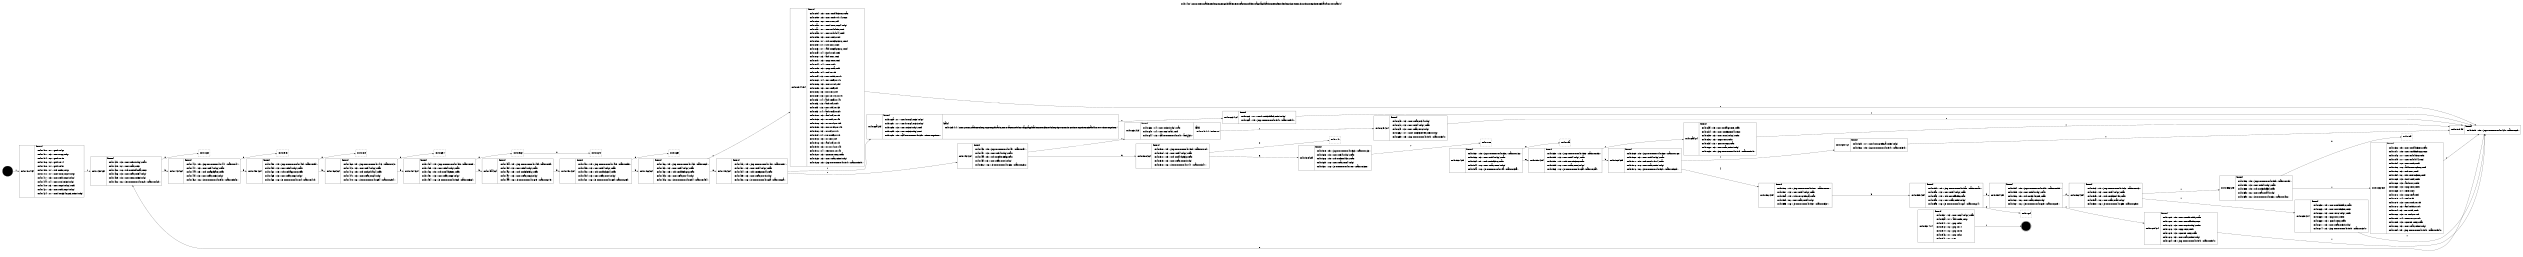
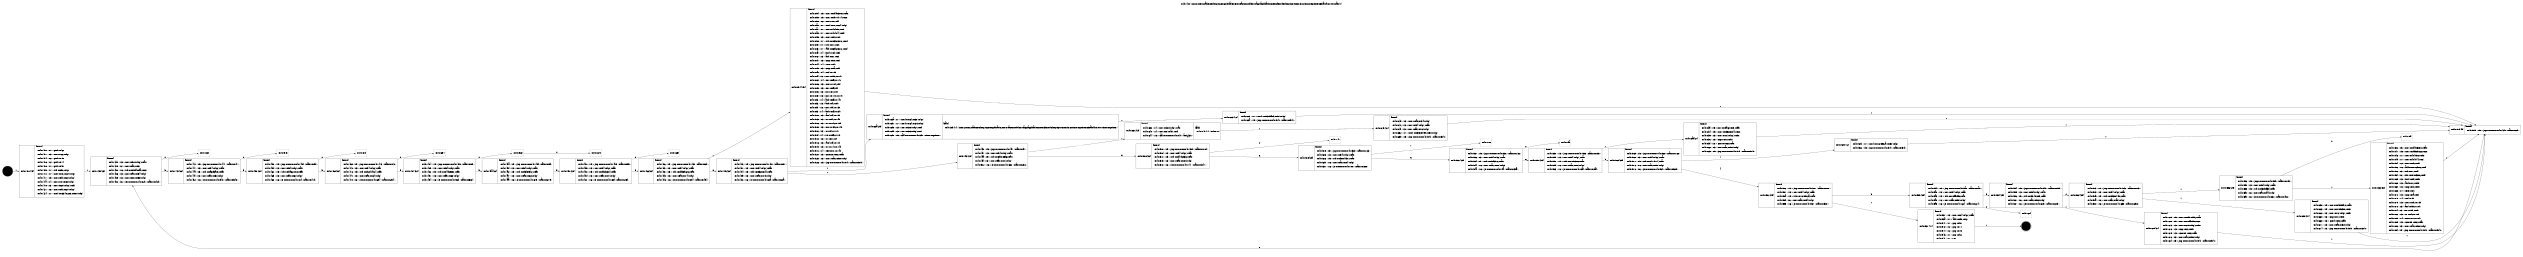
none -> (1410, 159)
none -> (1874, 211)
